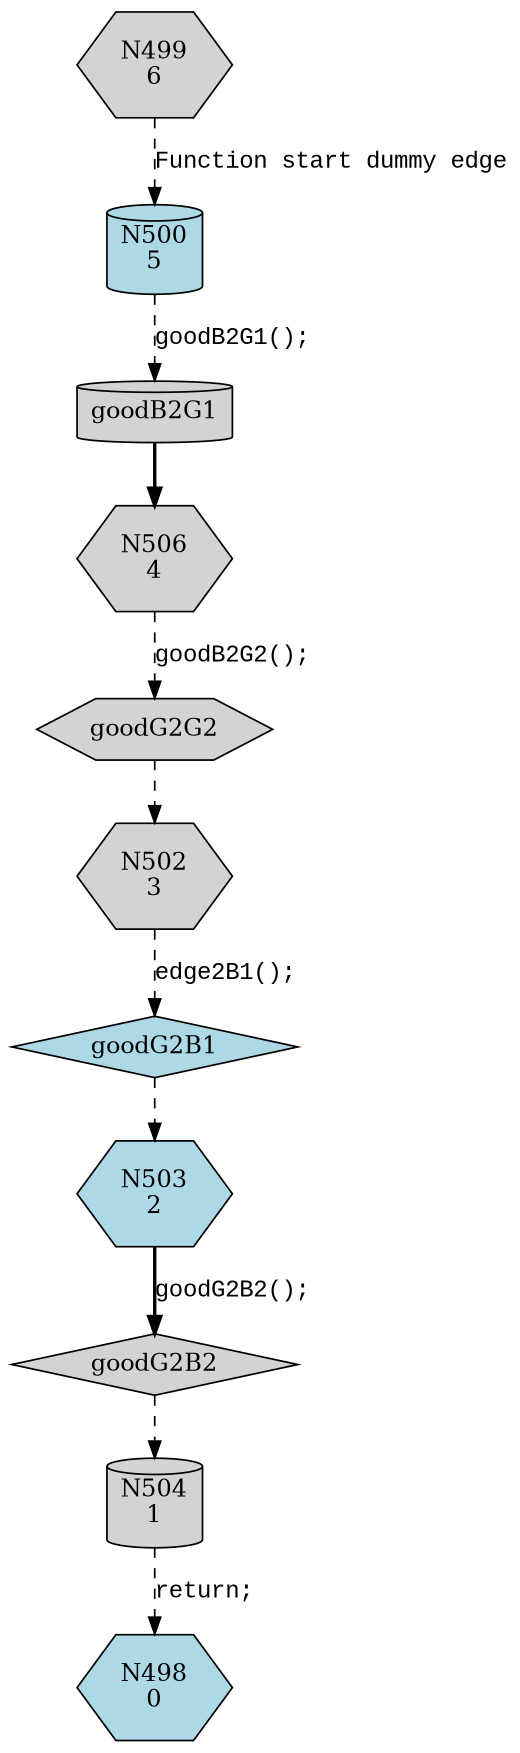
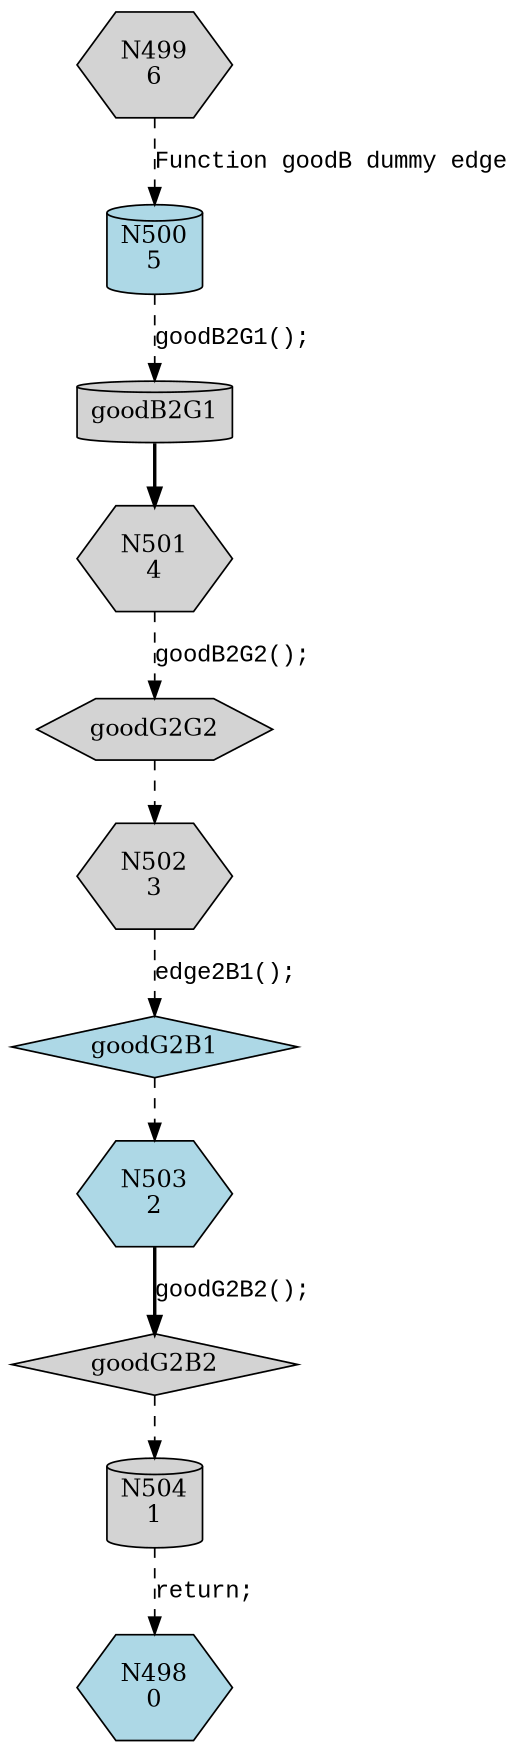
(331, 161) -> (331, 161)
(155, 559) -> (155, 559)
